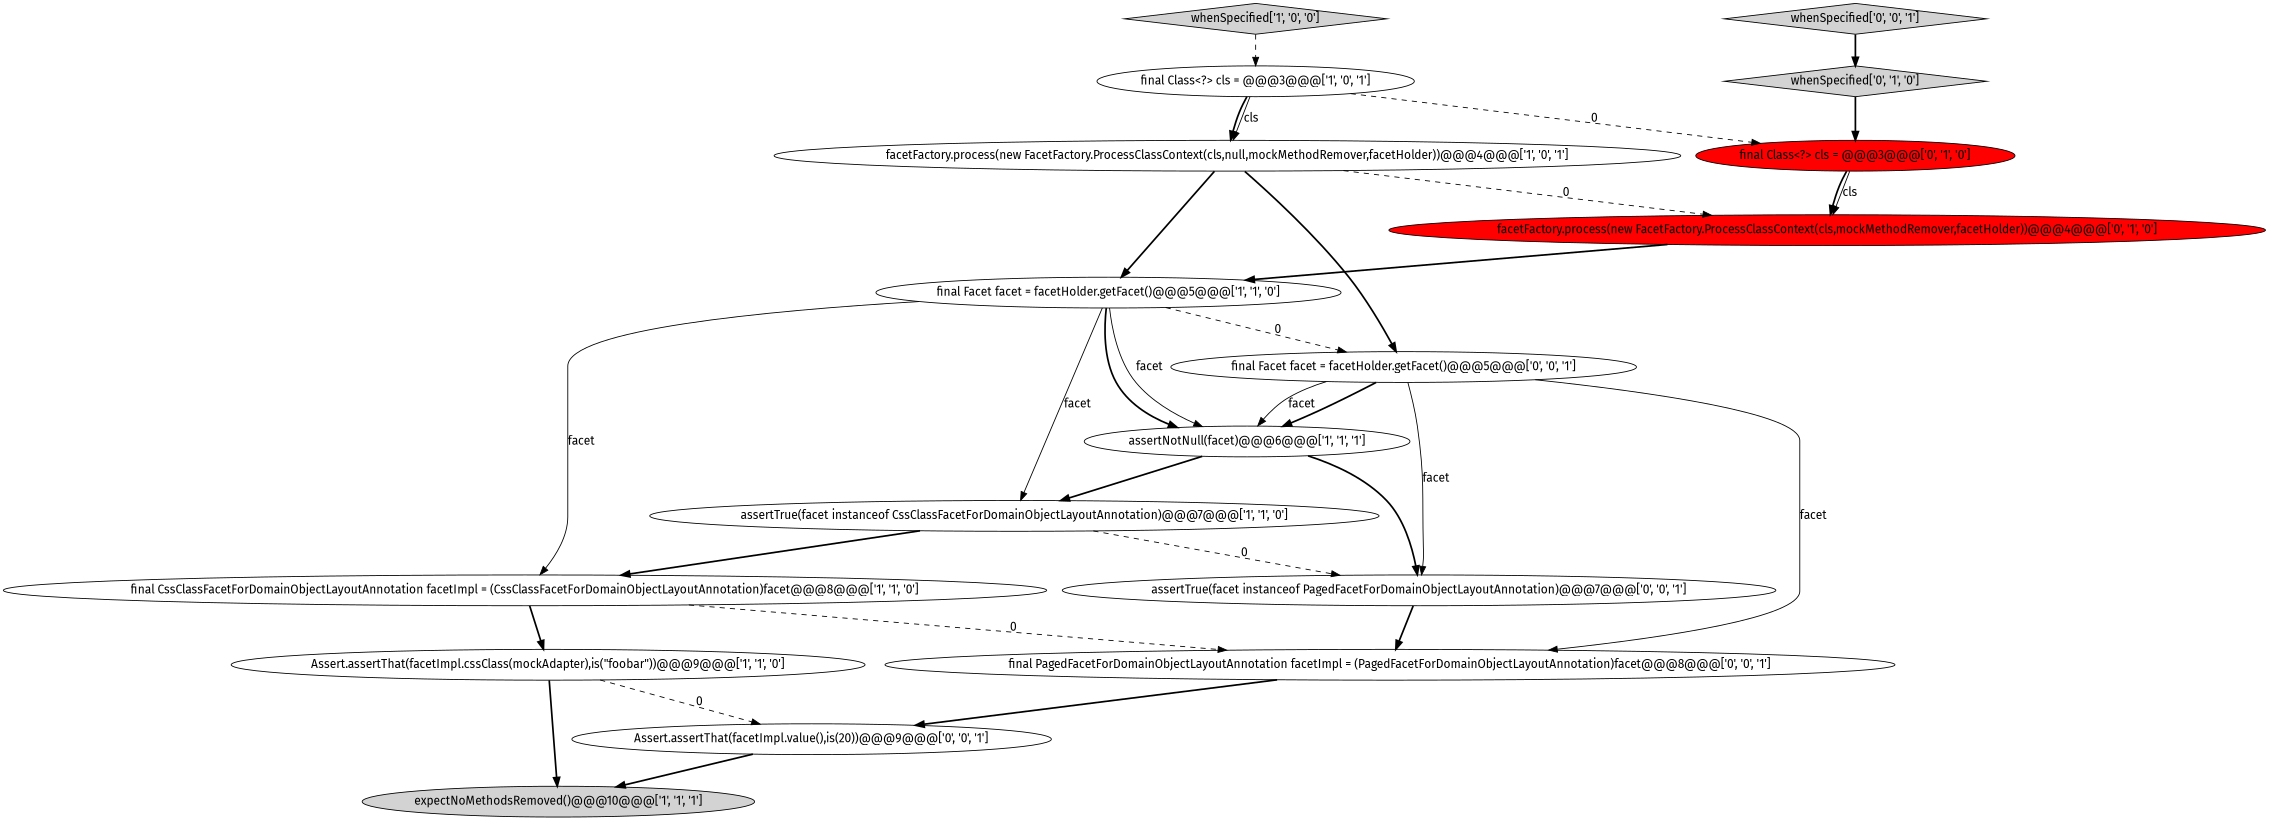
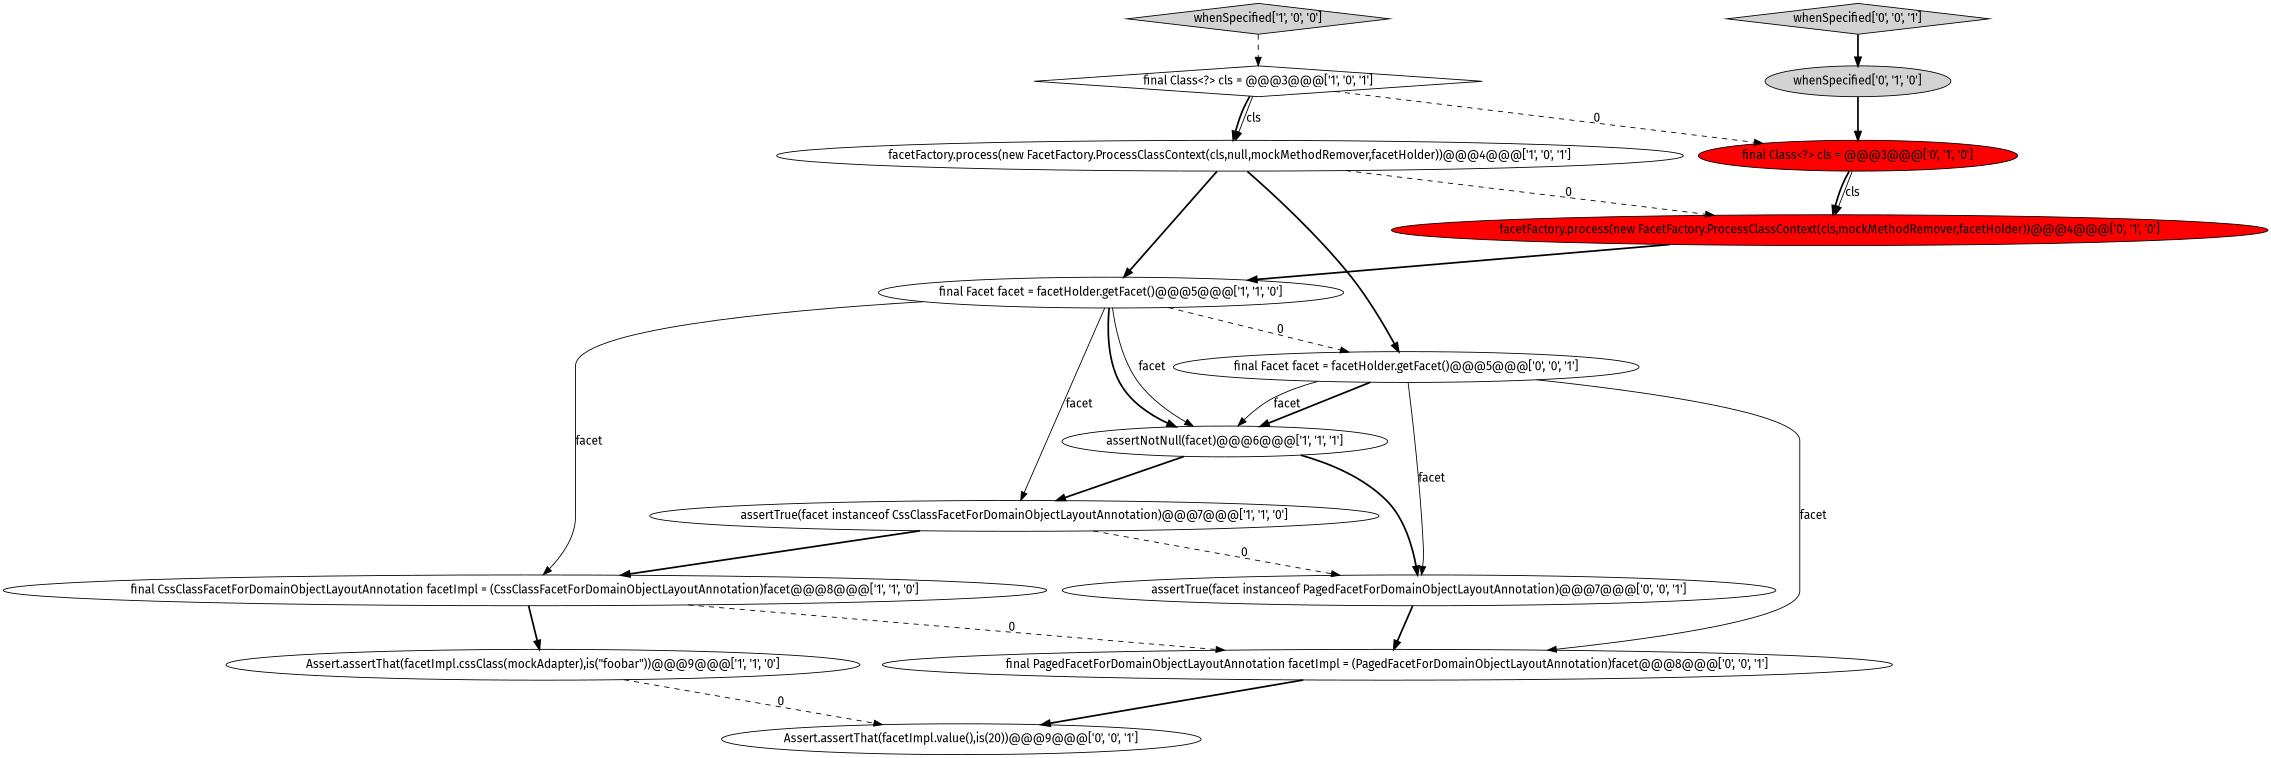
(1256, 81) -> (1258, 81)
(1855, 81) -> (1858, 81)
(558, 802) -> none
